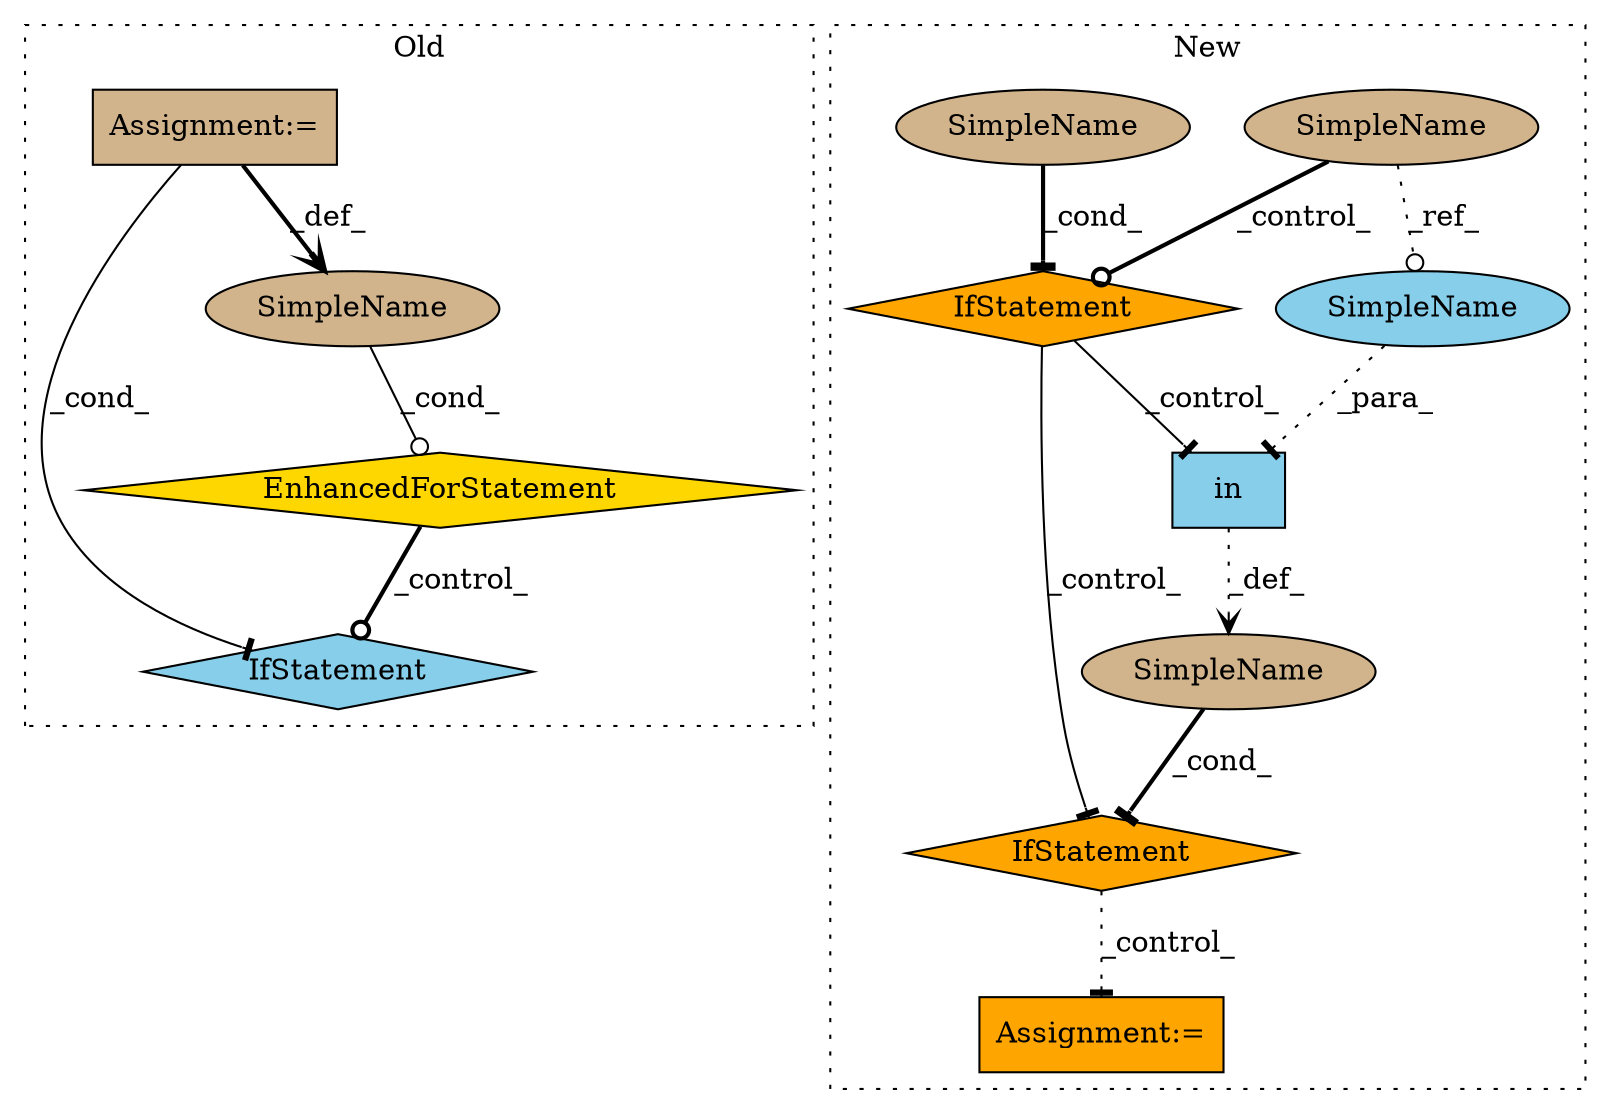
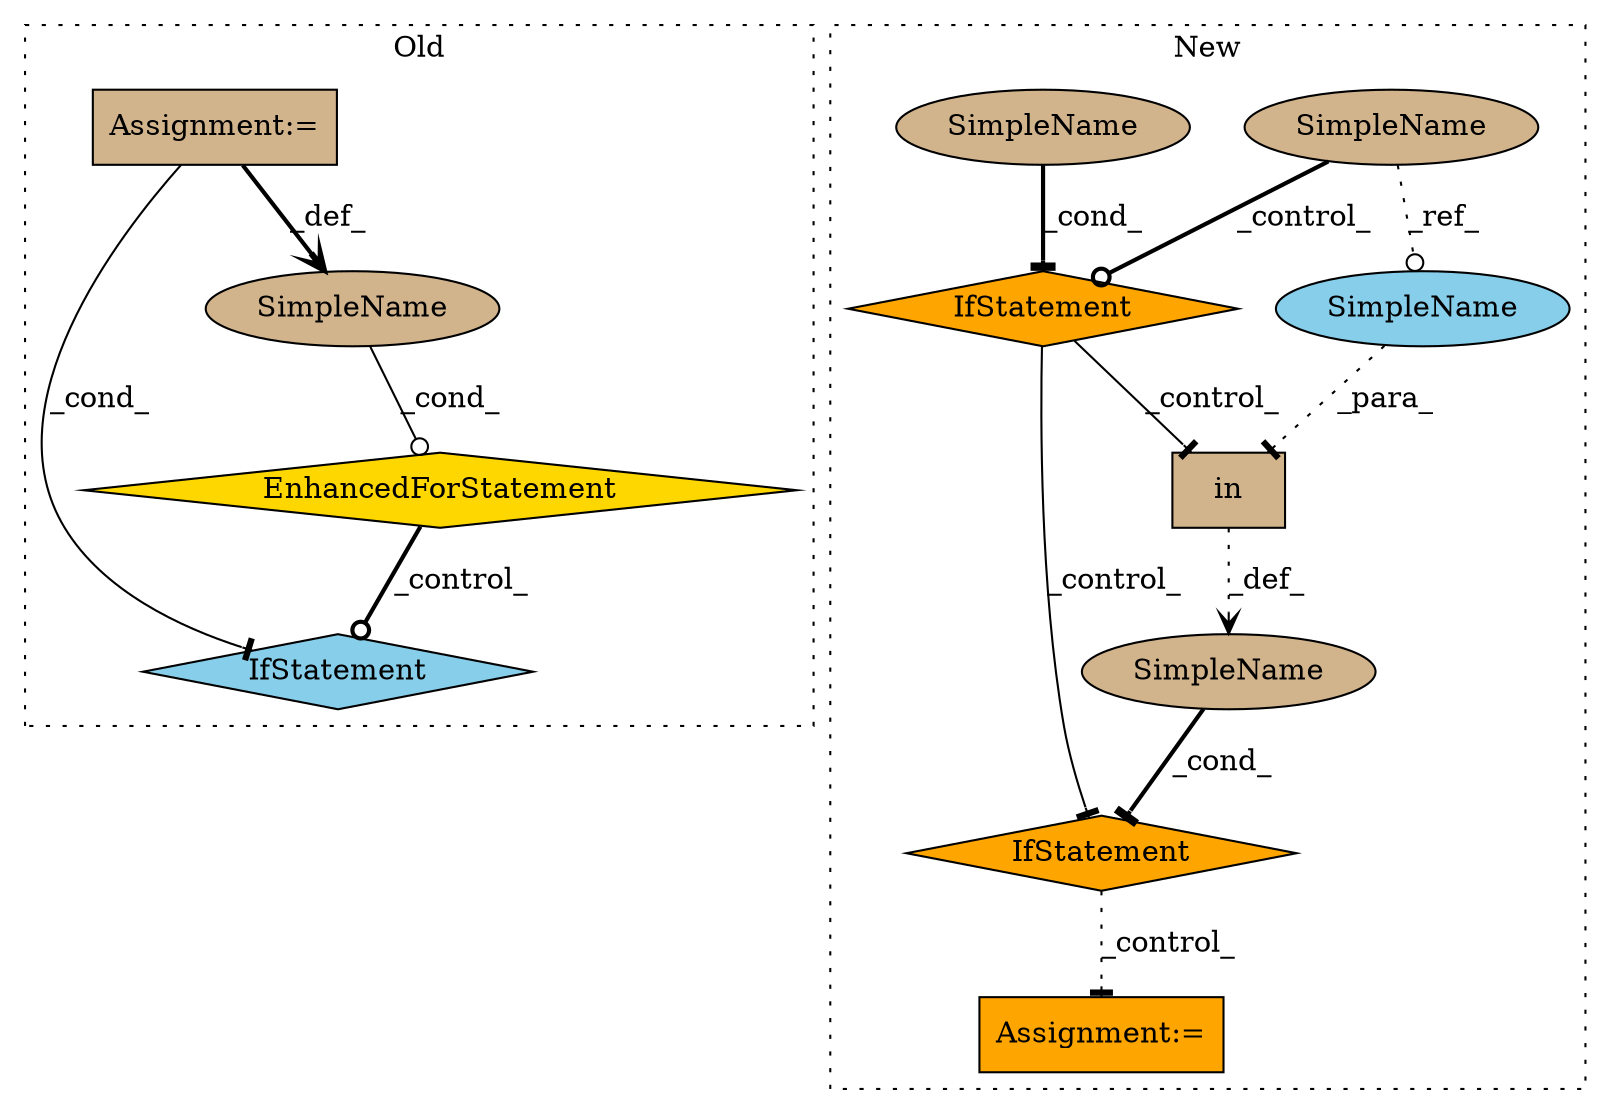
(1229, 490) -> (1229, 490)
